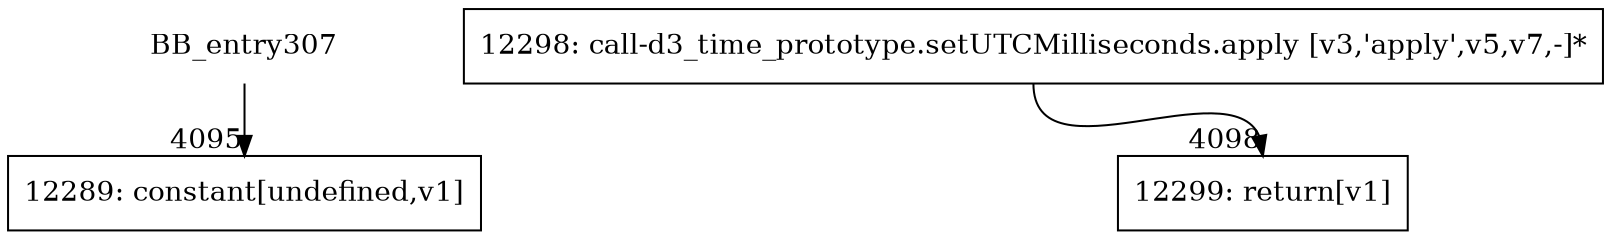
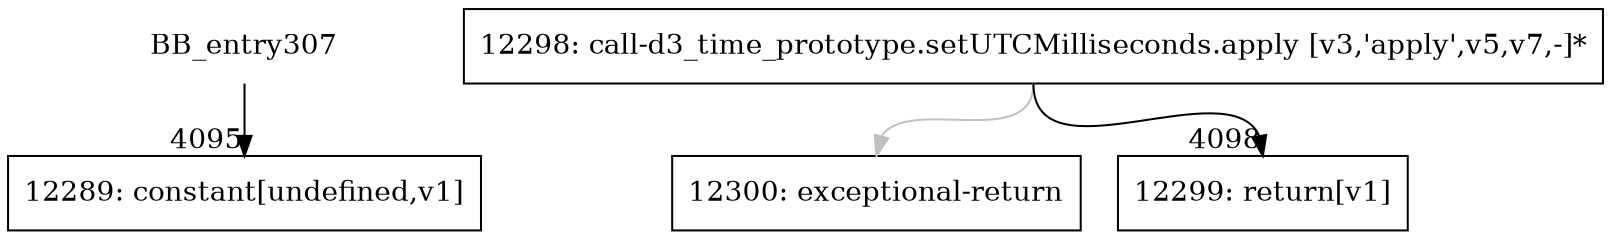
none -> (876, 193)
